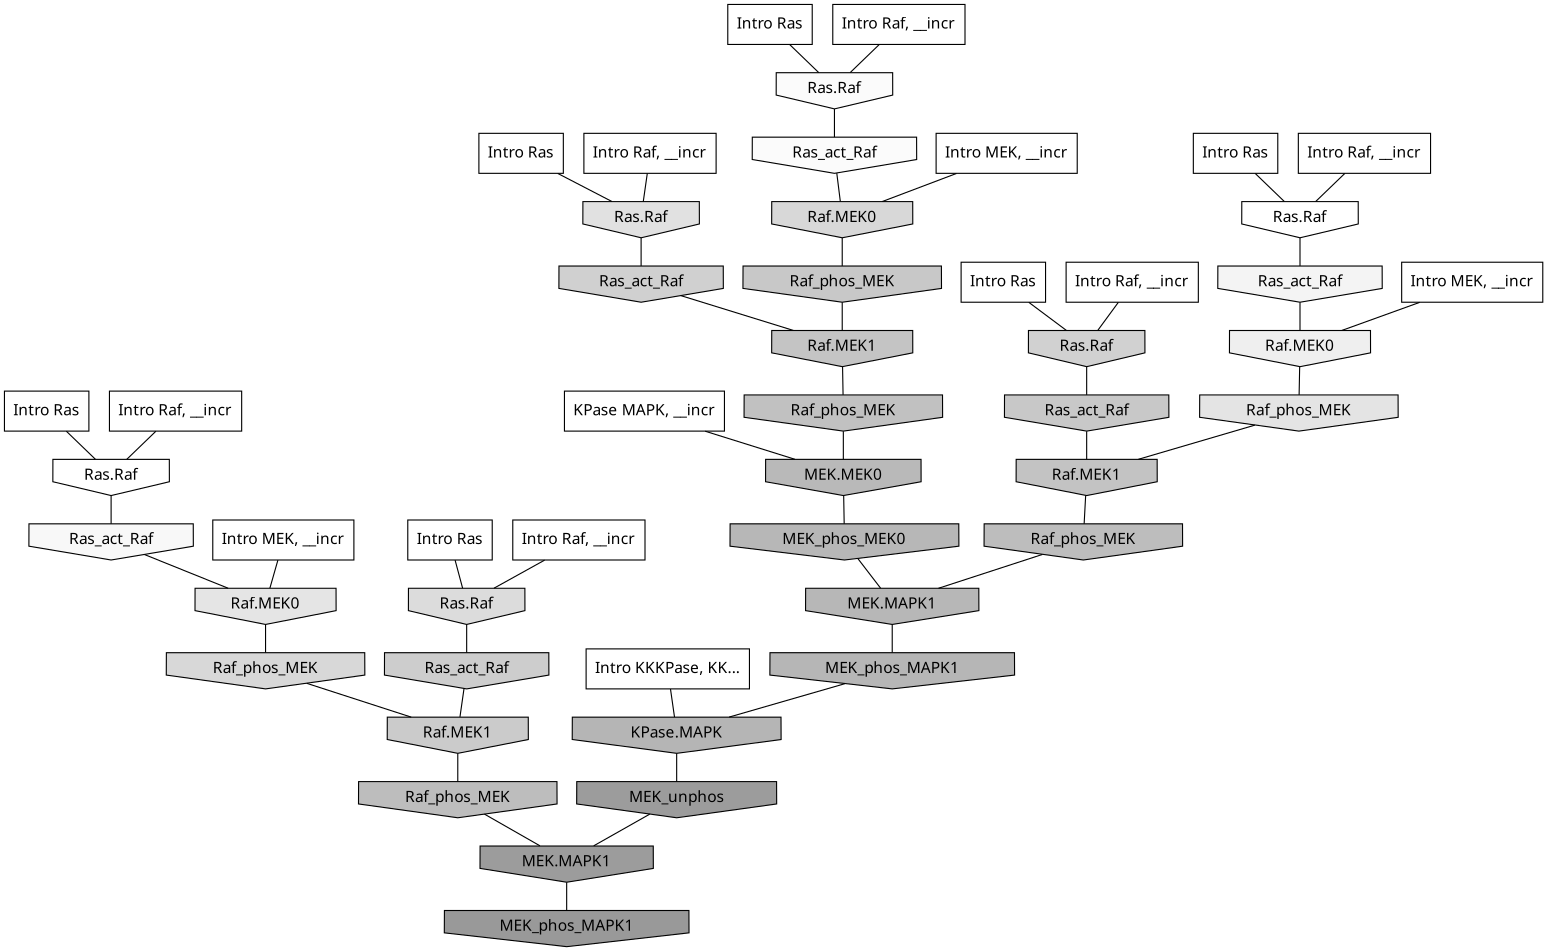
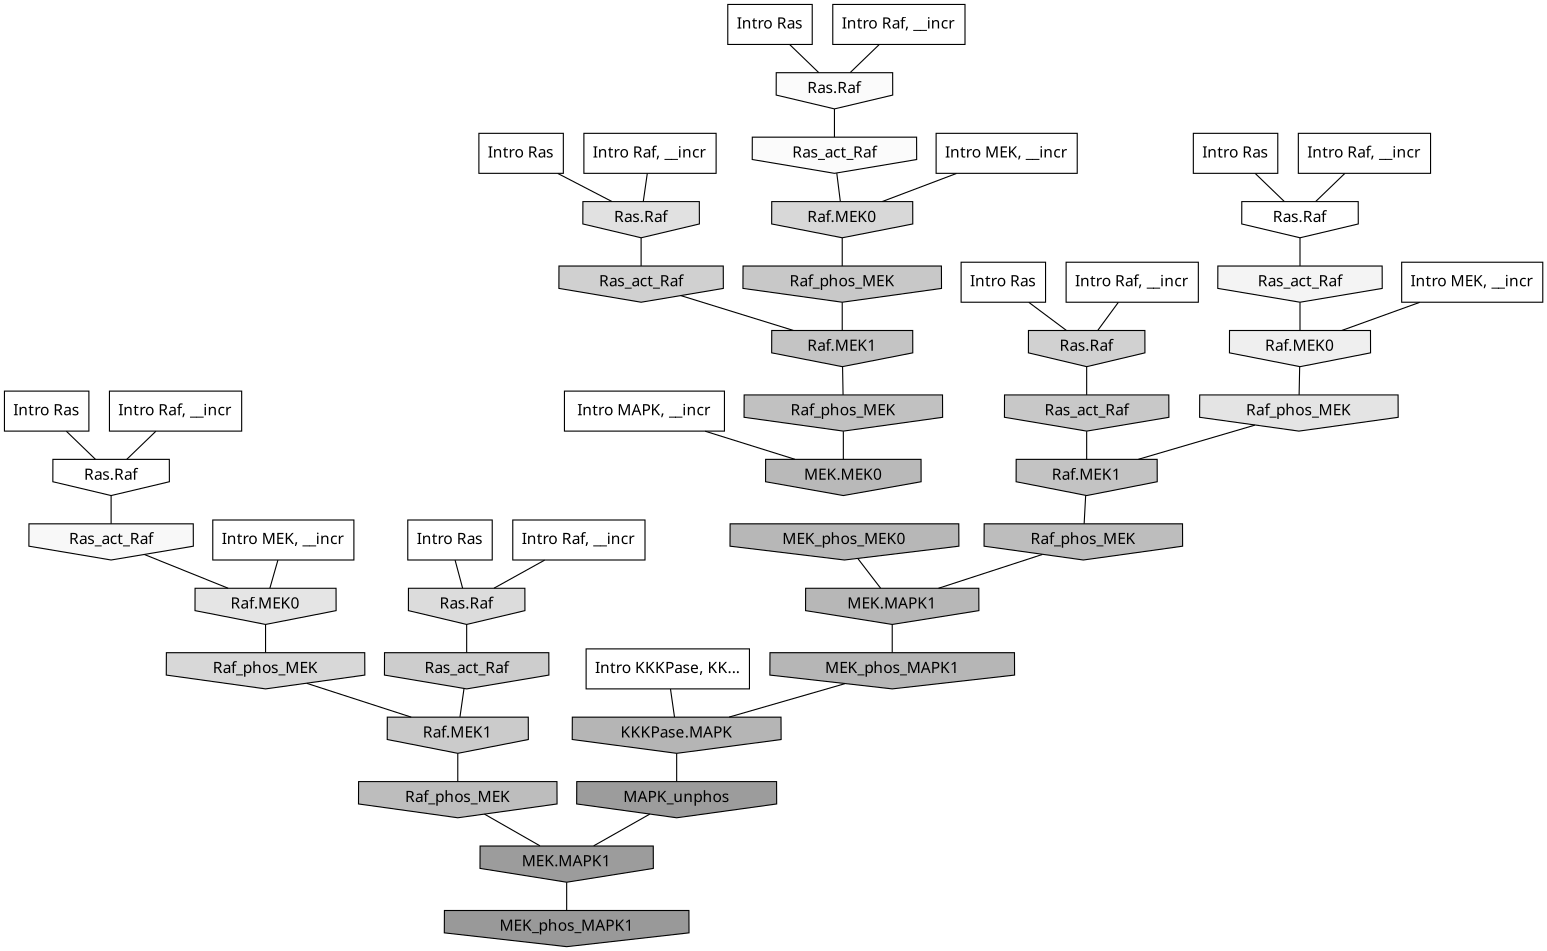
(644, 411) -> (644, 411)
(844, 510) -> none
(677, 733) -> (677, 733)
(677, 798) -> (677, 798)
